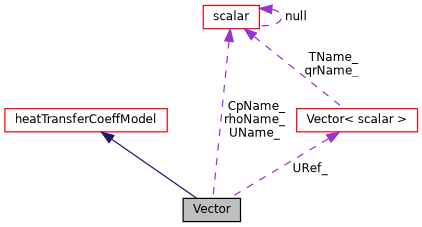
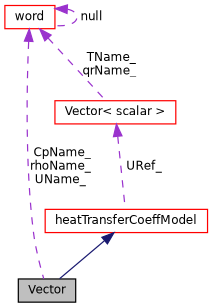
(231, 17) -> (30, 17)
(279, 168) -> (122, 173)
